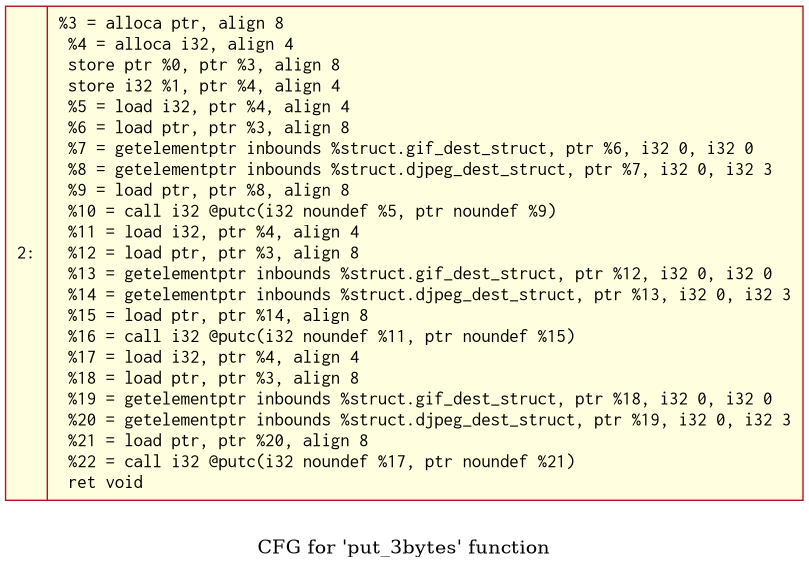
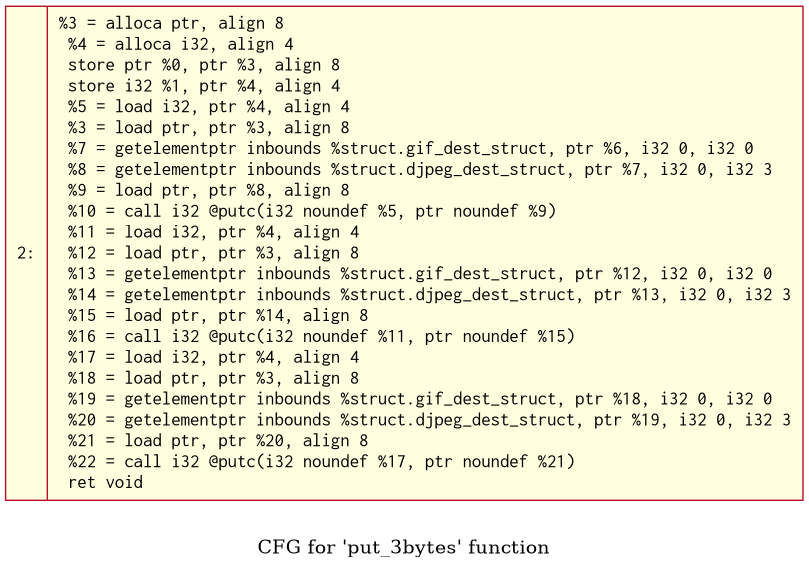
(205, 127) -> (205, 127)
